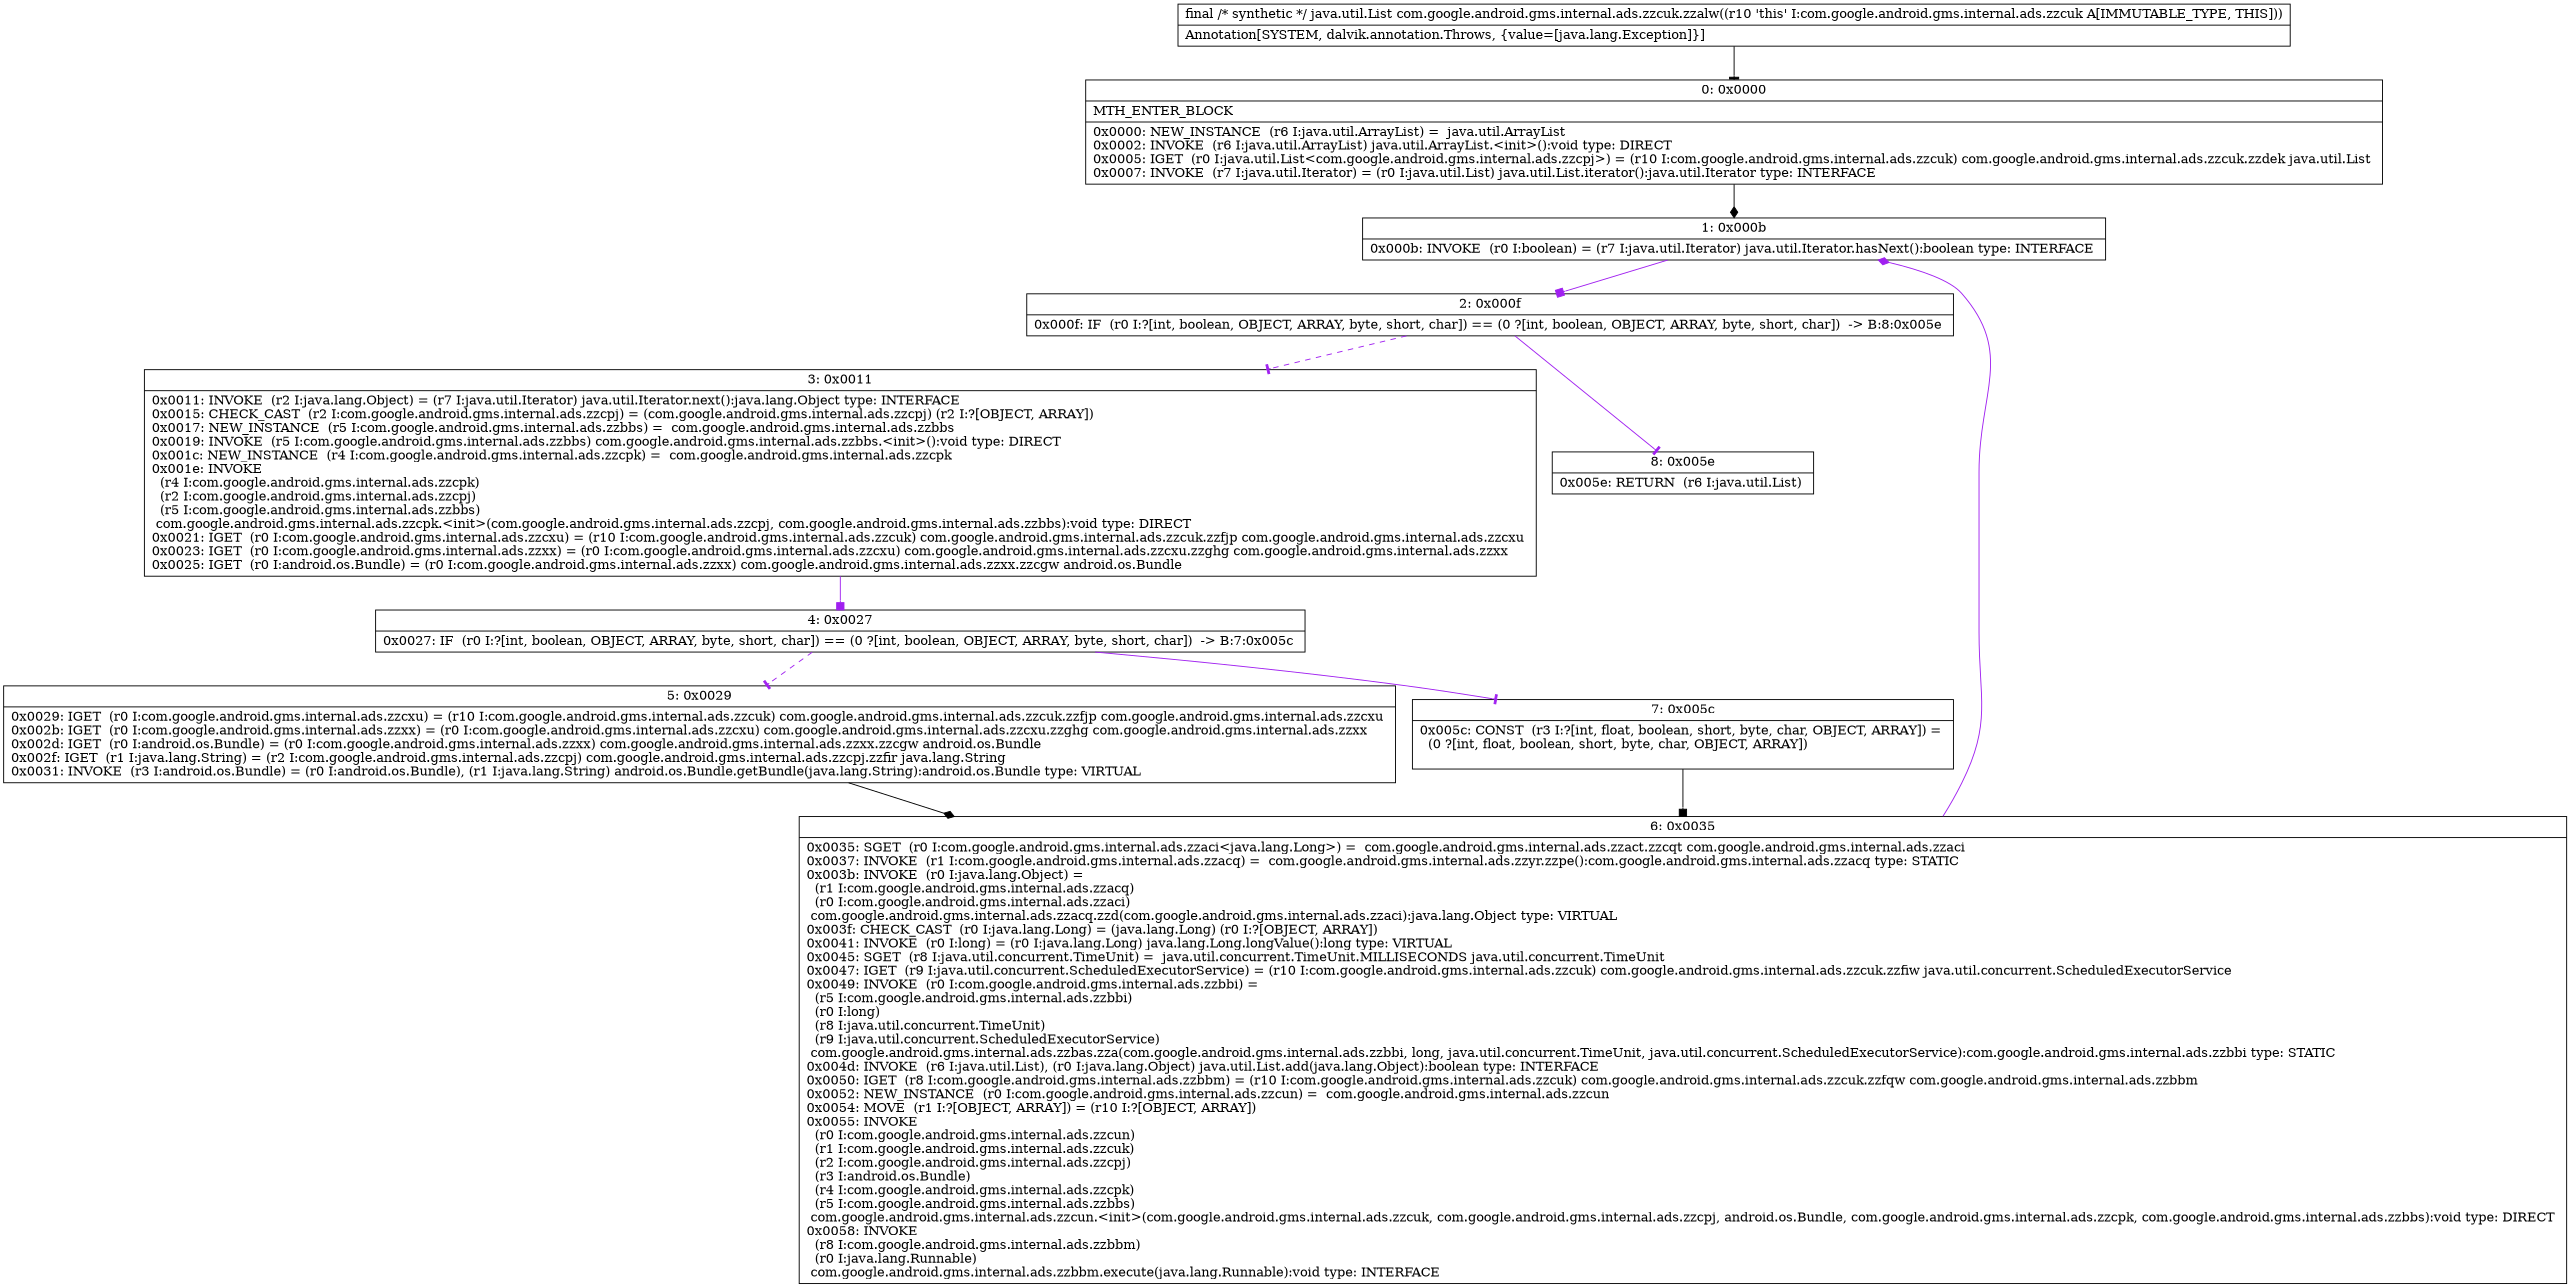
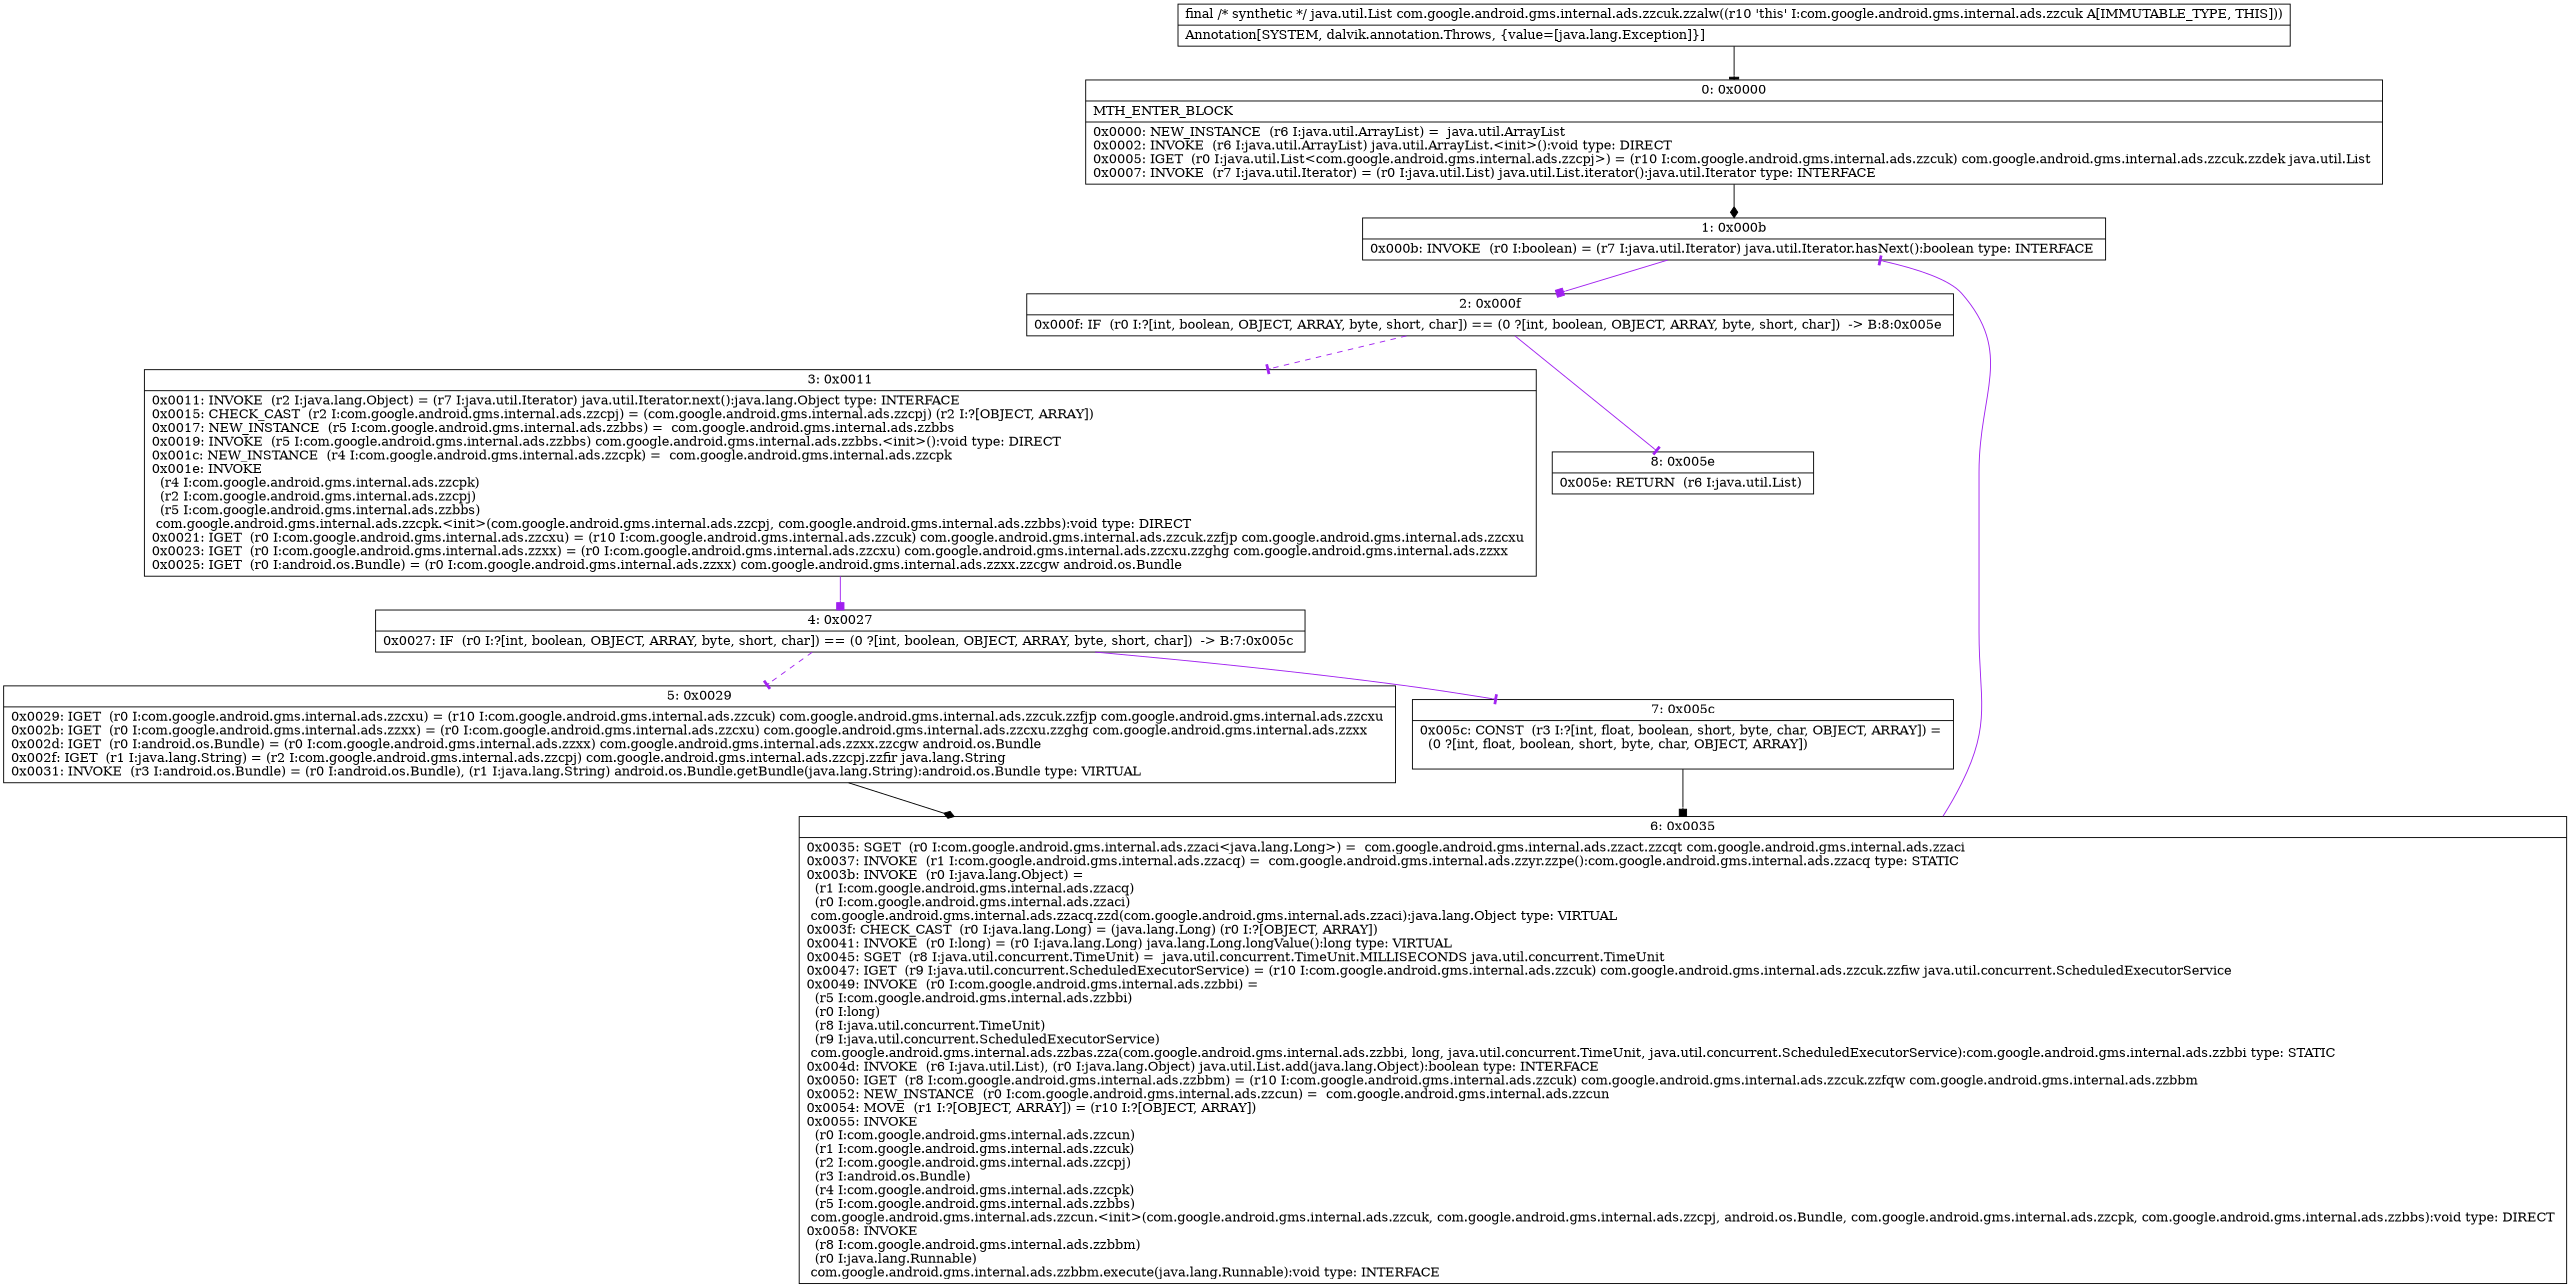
(1979, 515) -> (1979, 512)
